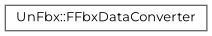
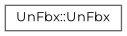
(106, 18) -> (63, 18)
